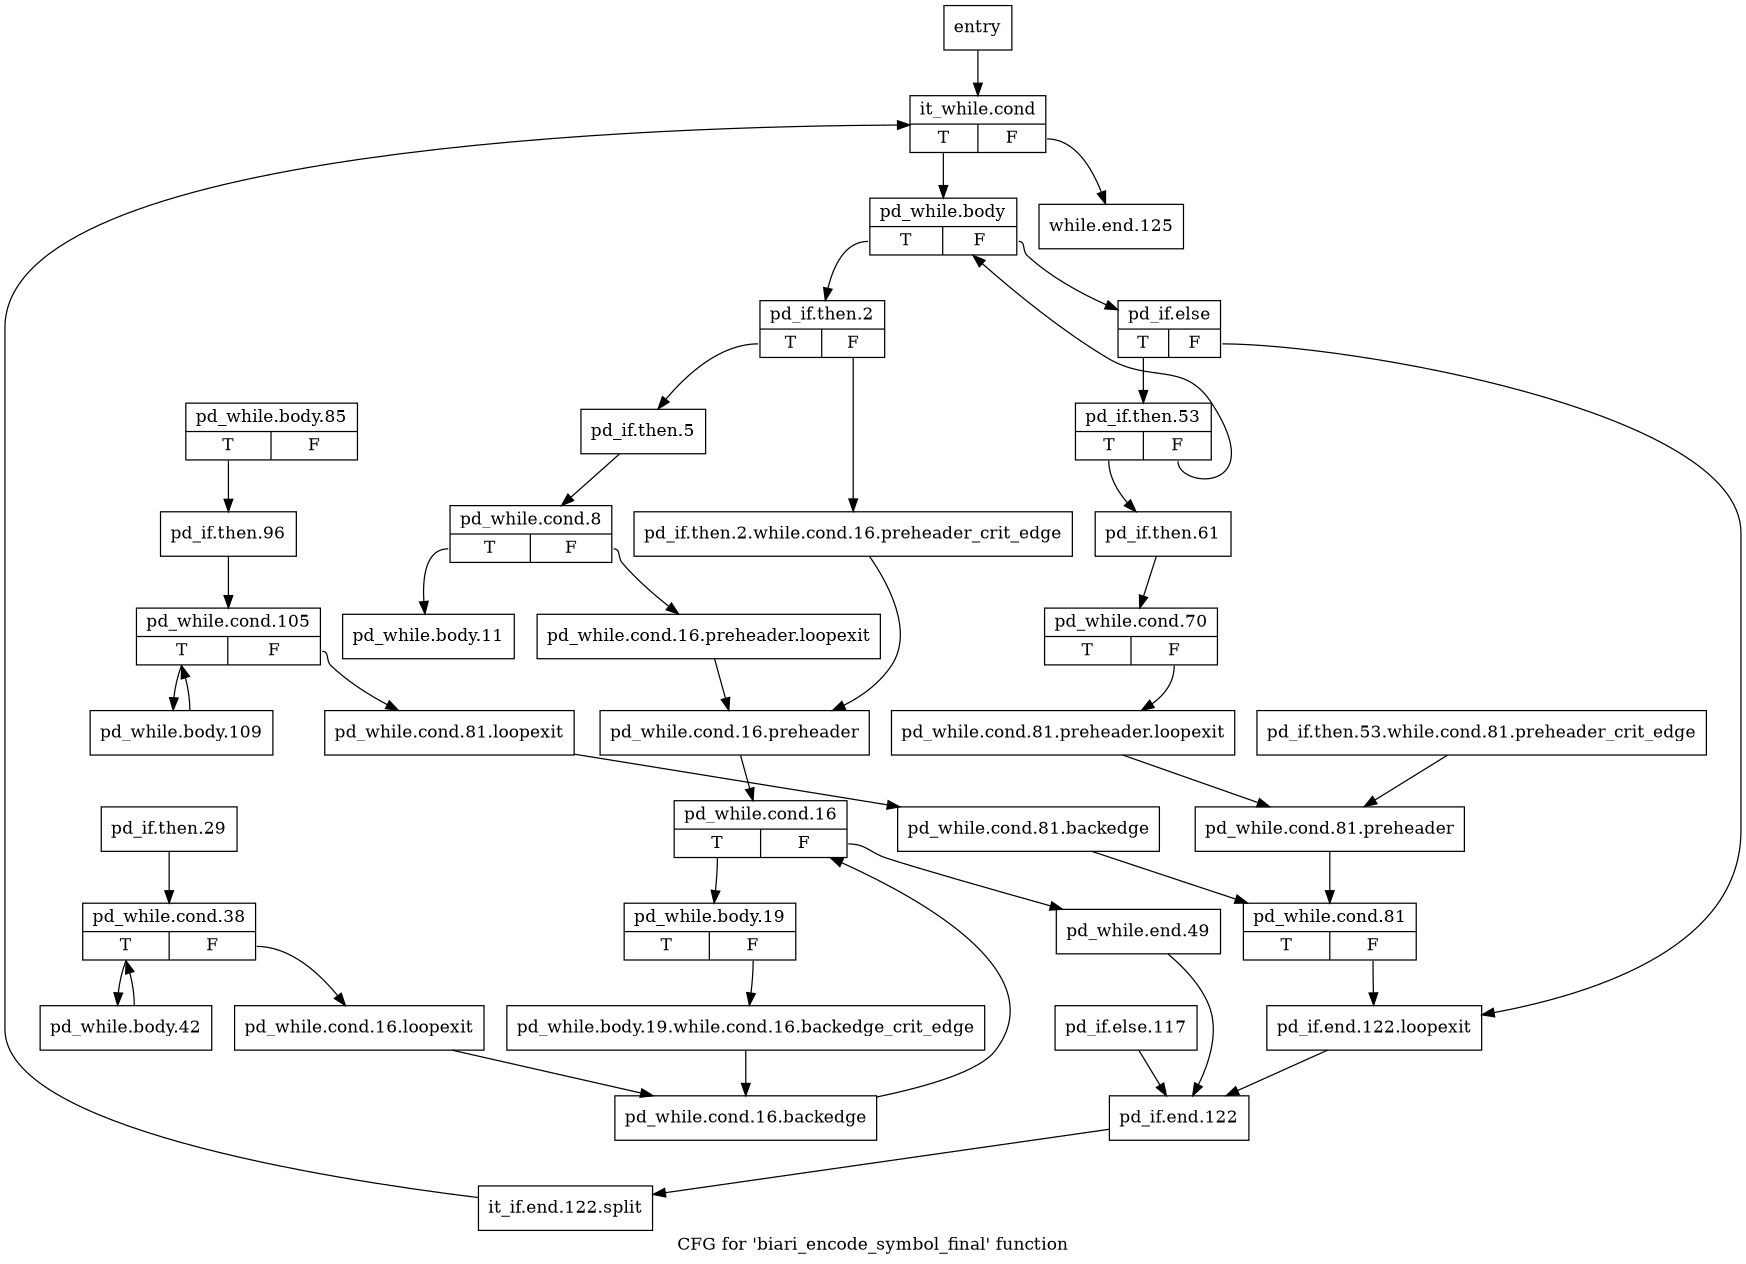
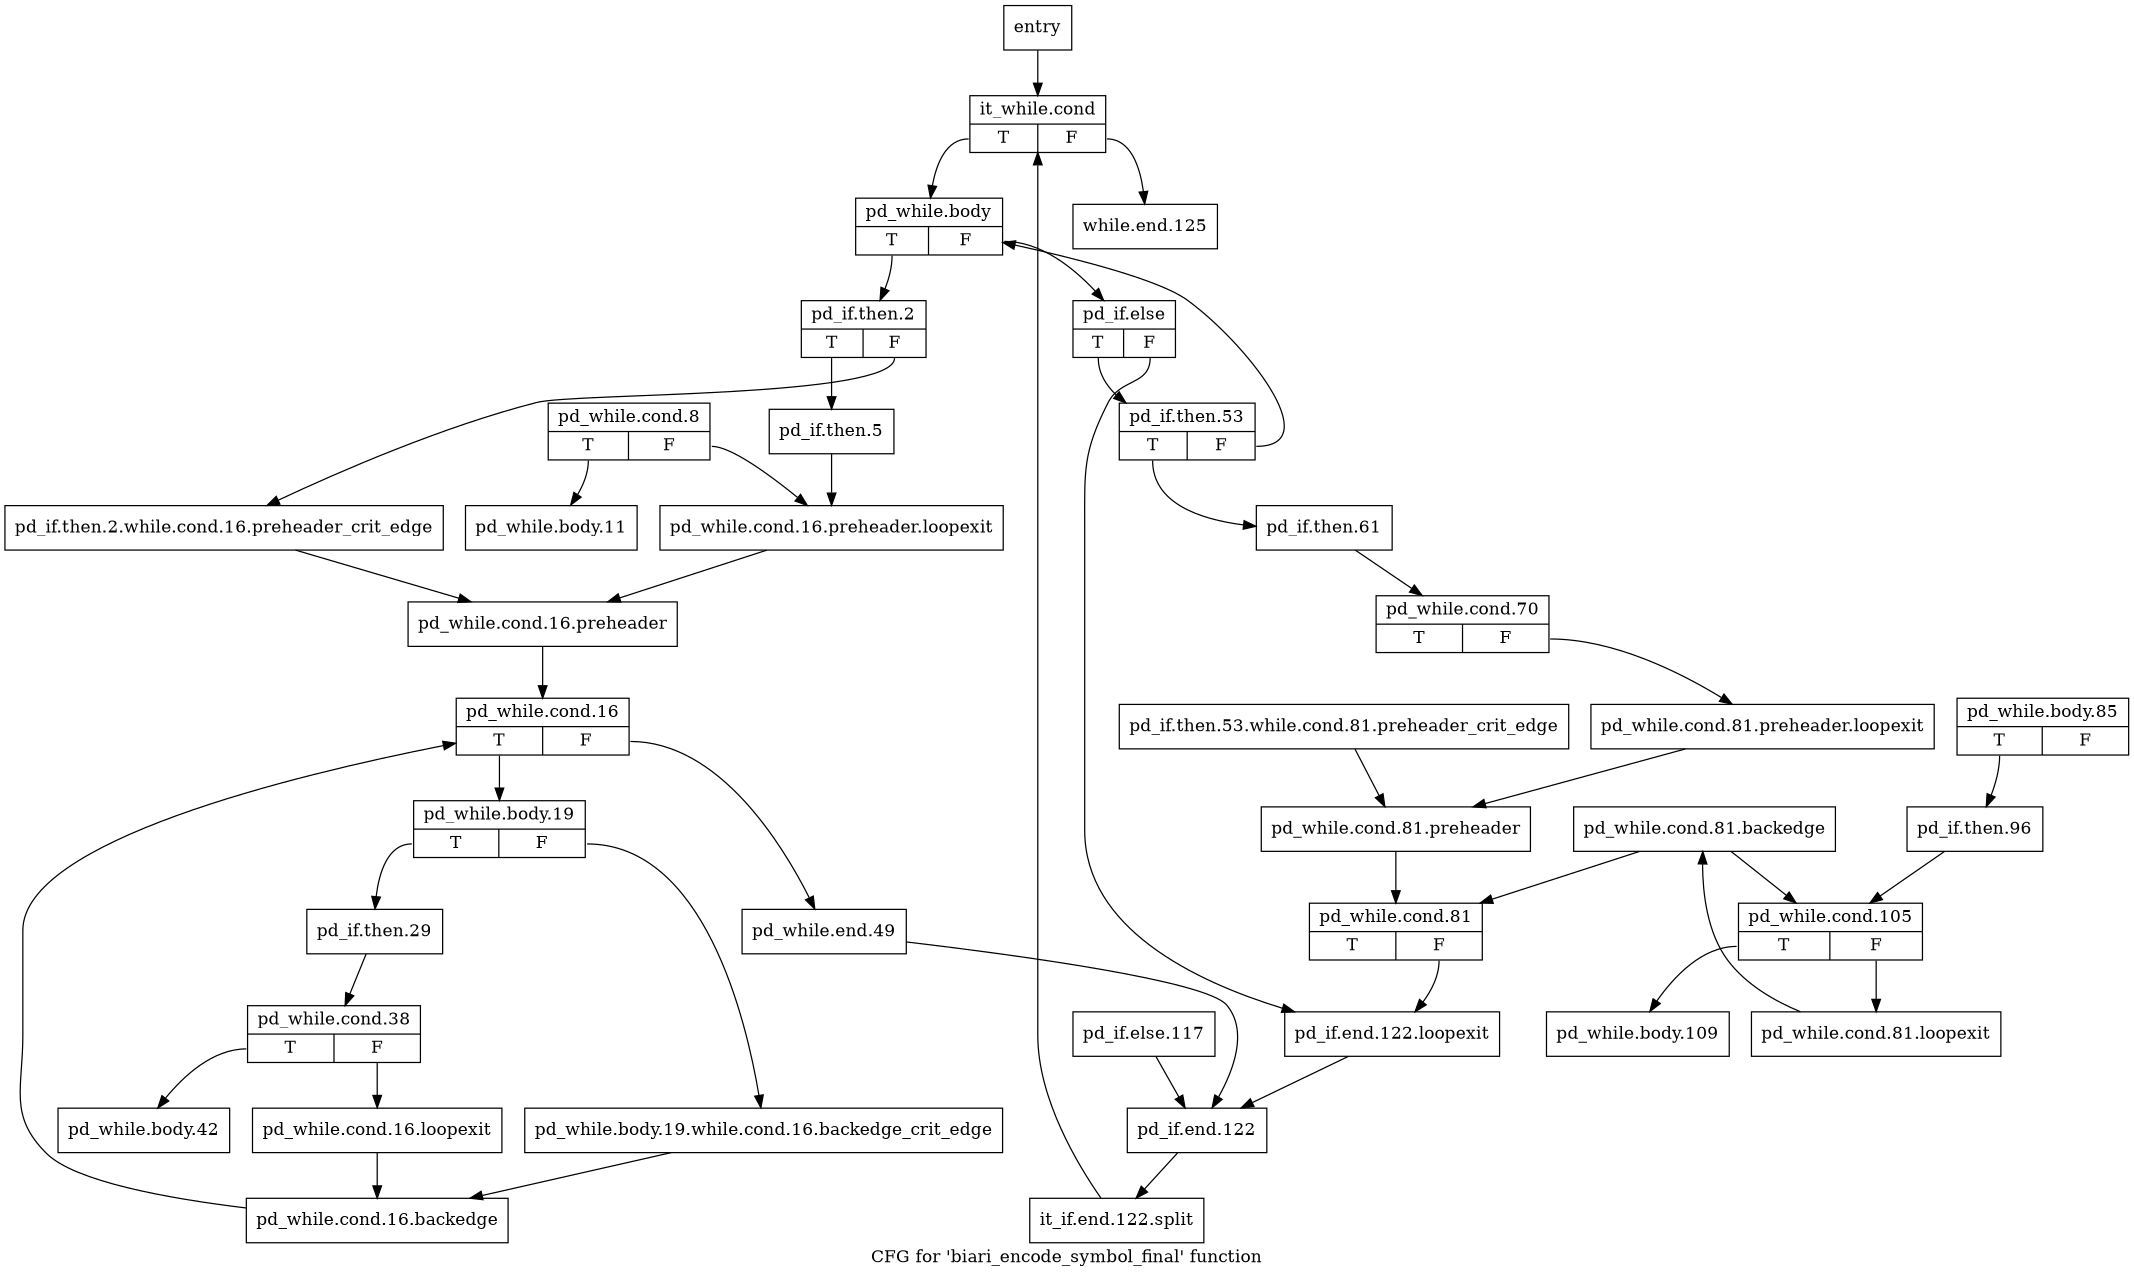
(595, 476) -> (832, 473)
(189, 694) -> (1759, 873)
none -> (385, 863)
(133, 989) -> none
